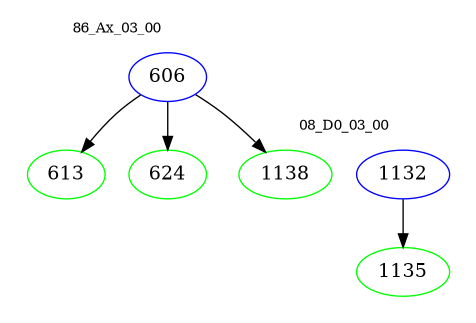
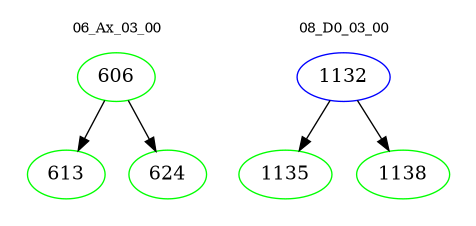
(117, 29) -> (117, 29)
(168, 77) -> (116, 77)
(237, 125) -> (370, 120)
